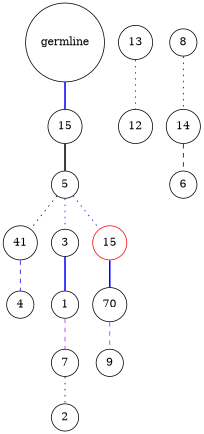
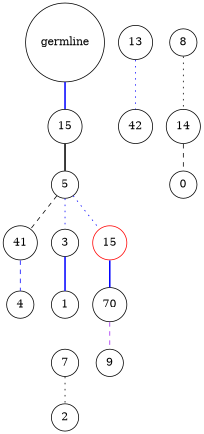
(136, 126) -> (136, 126)
(183, 185) -> (183, 185)
(44, 212) -> (44, 212)
(65, 334) -> none
